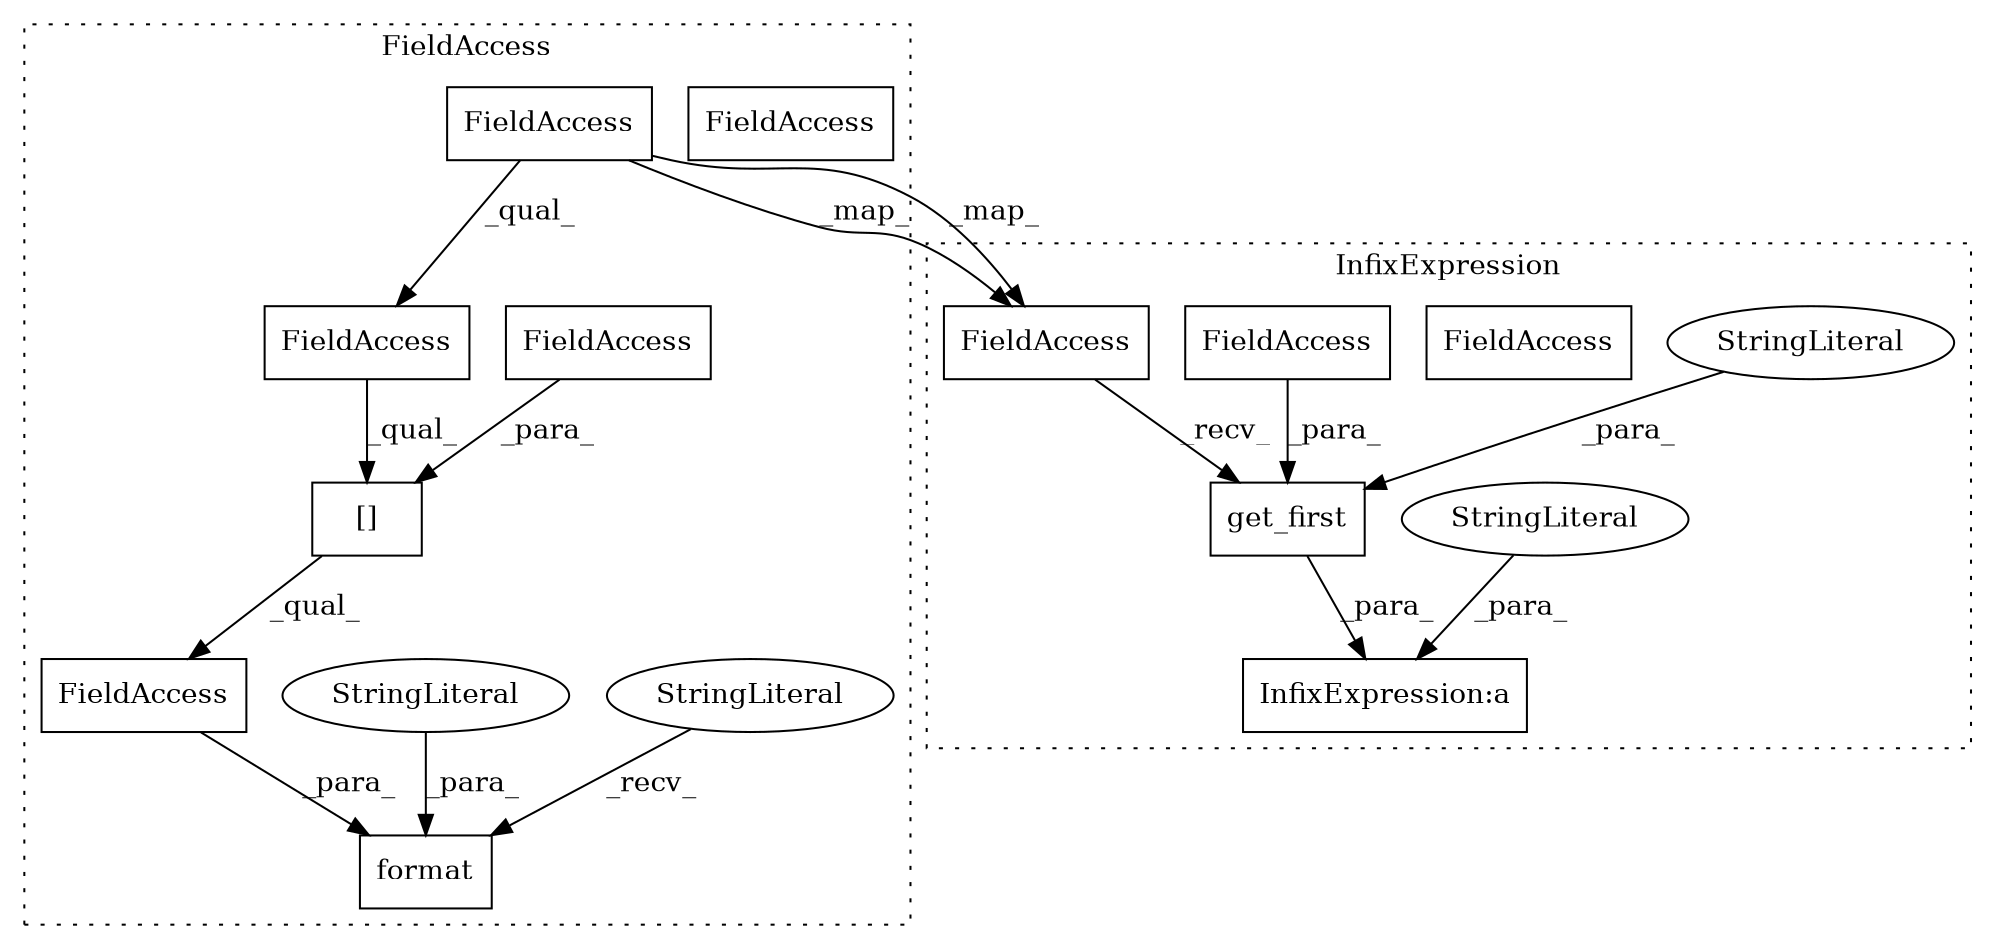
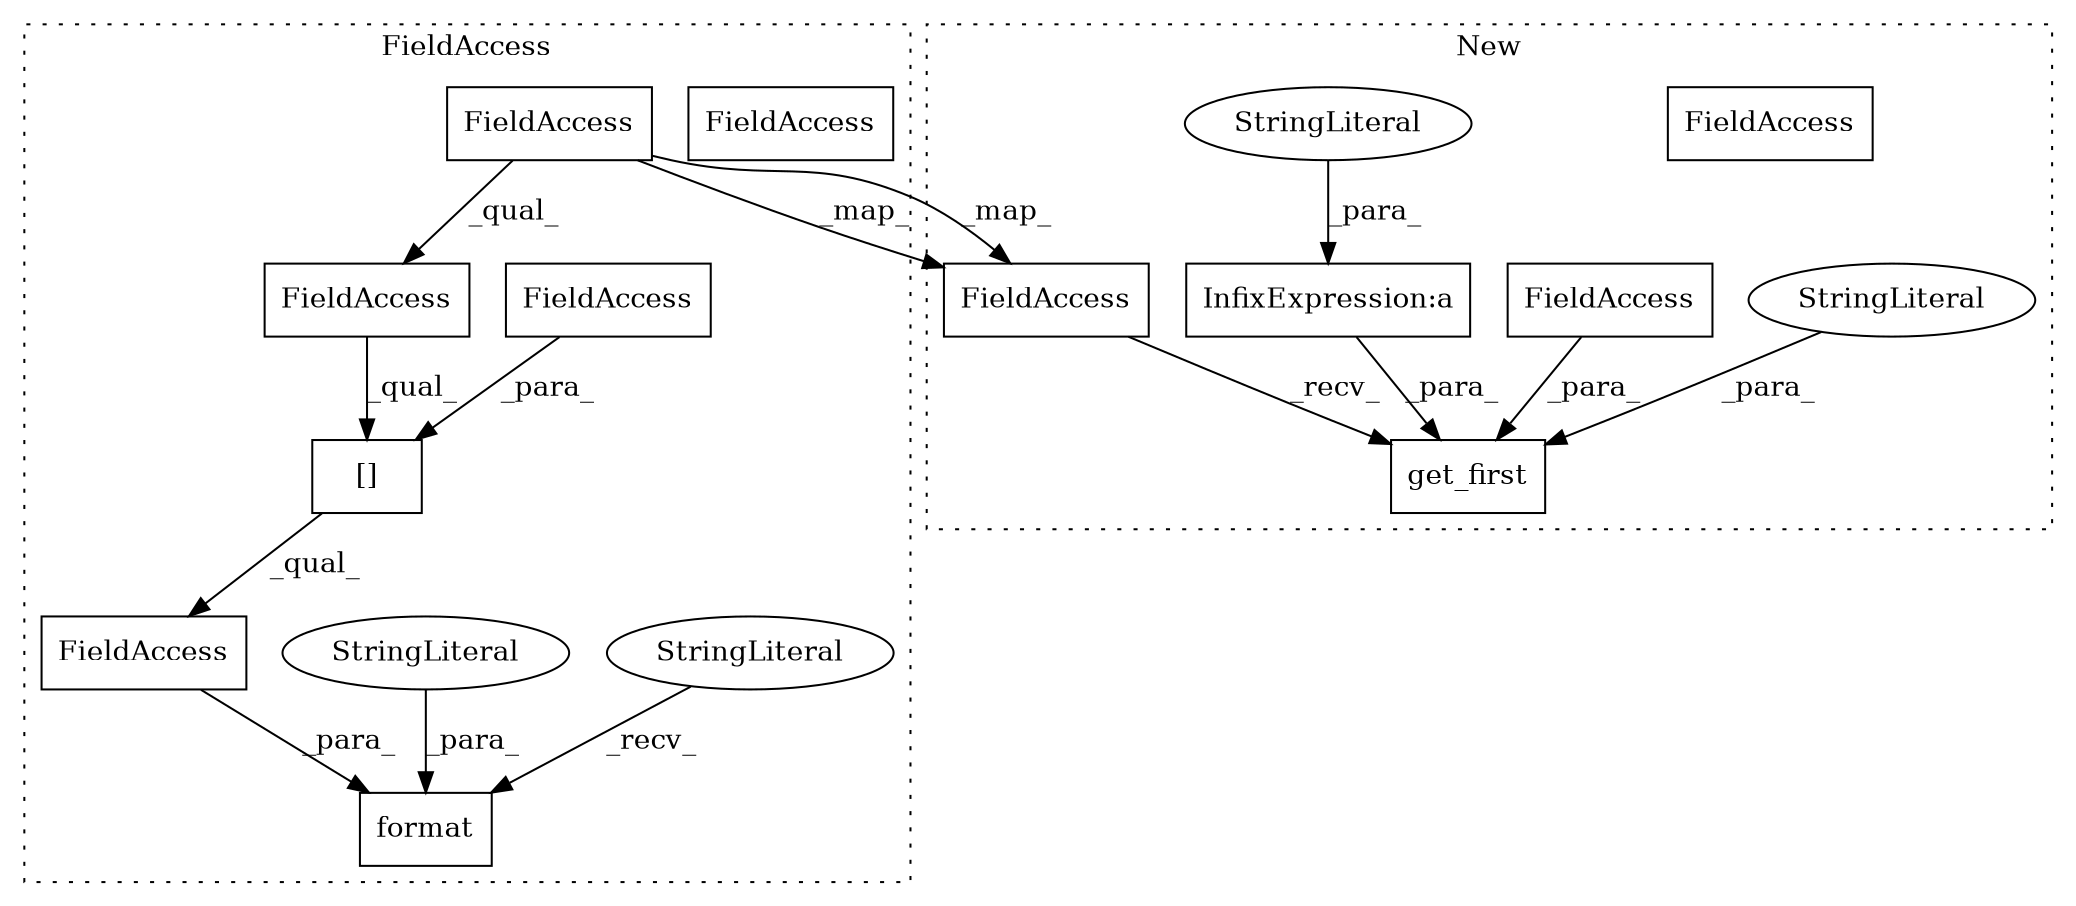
(1449, 267) -> (1489, 48)
(1331, 598) -> (1392, 380)
